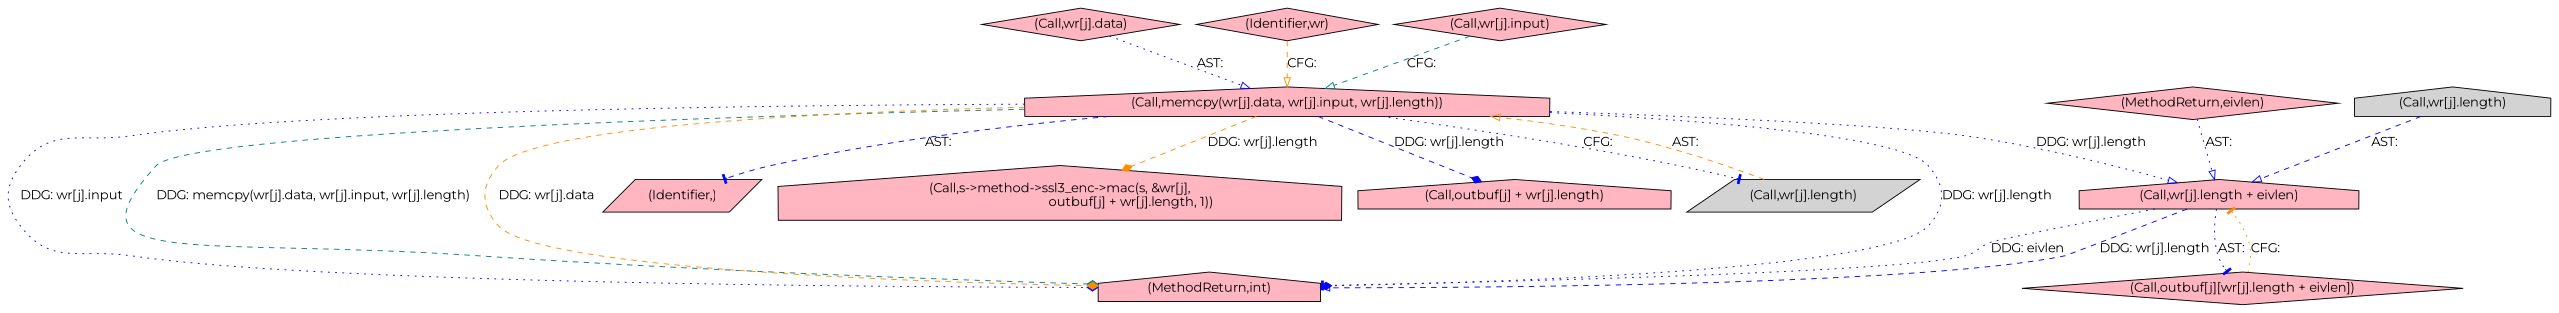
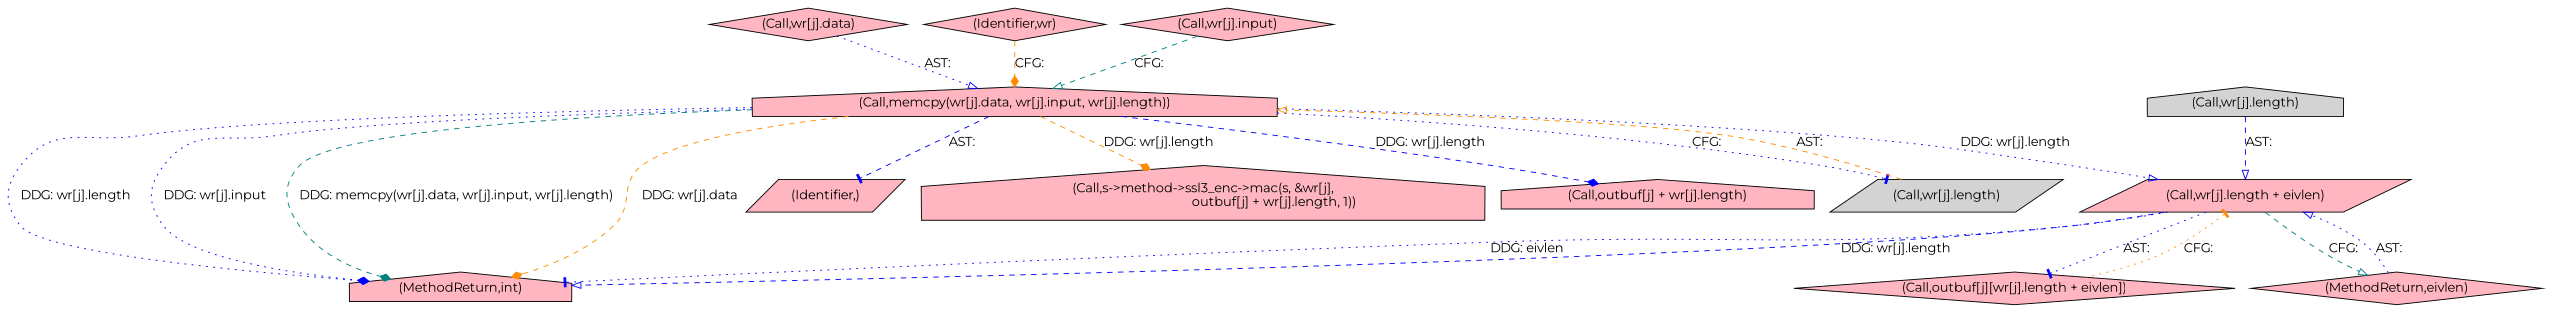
(1287, 59) -> (1015, 58)
(2219, 196) -> (2245, 196)
none -> (2311, 245)
